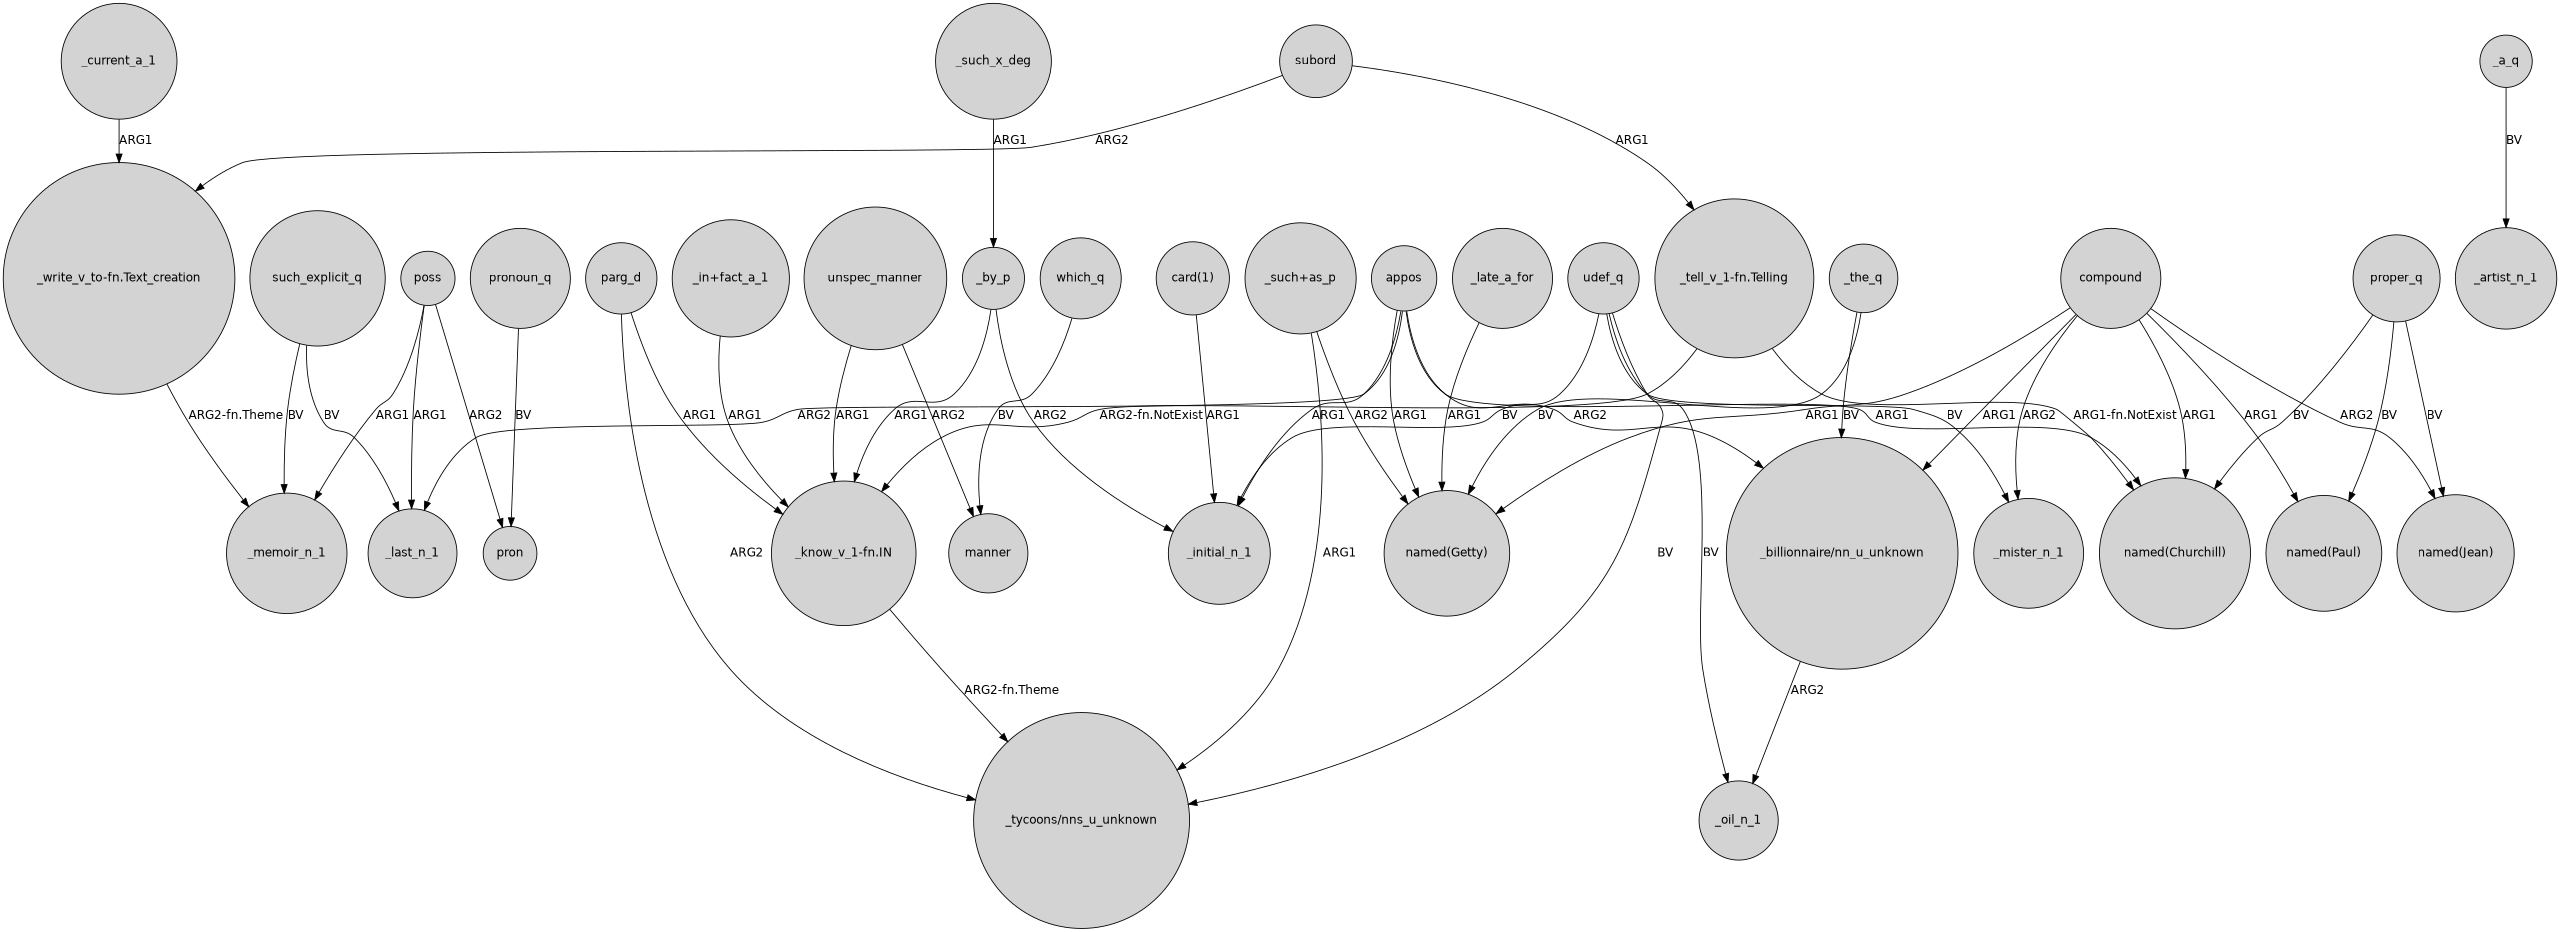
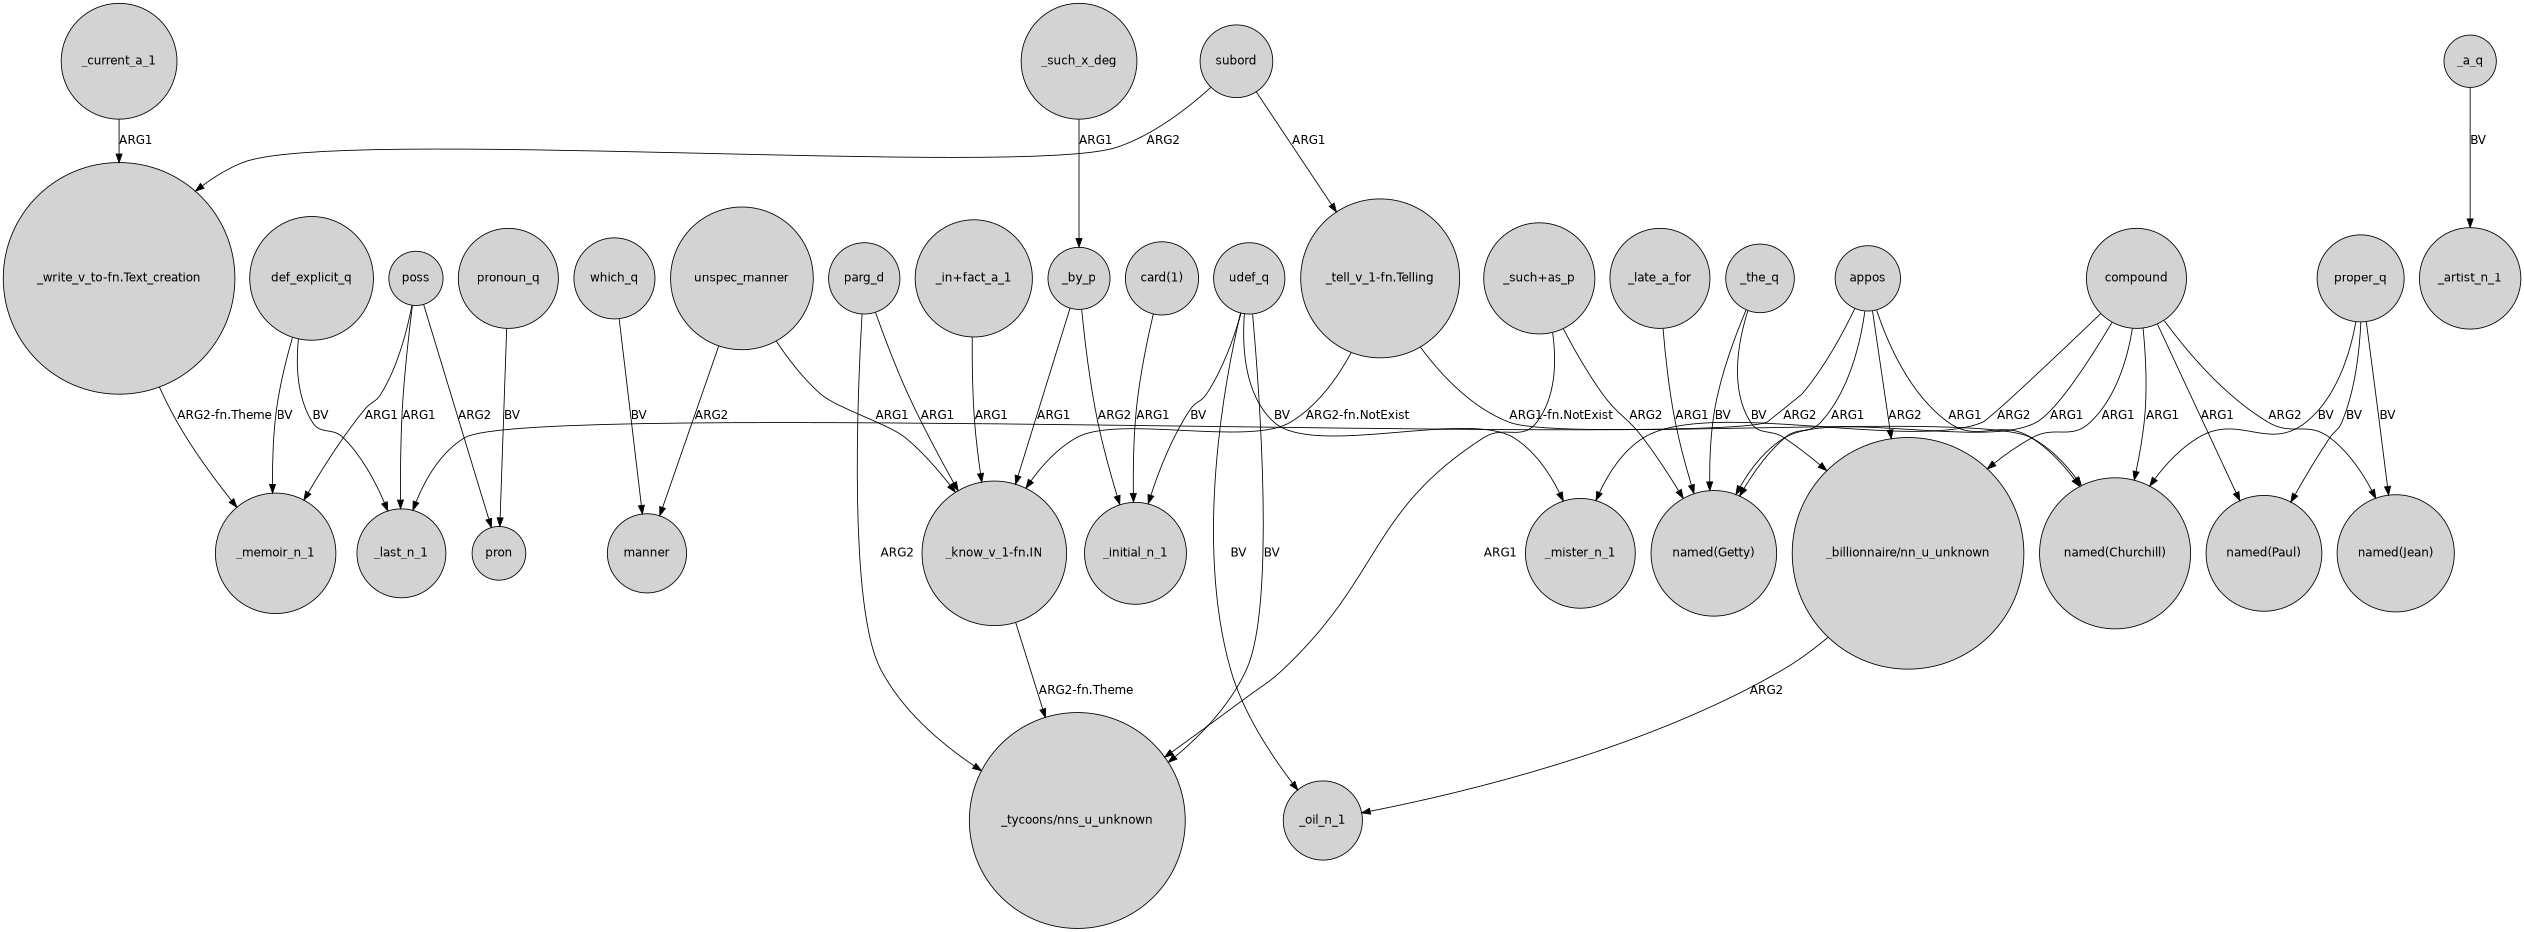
(318, 278) -> (312, 278)
(1305, 415) -> none
